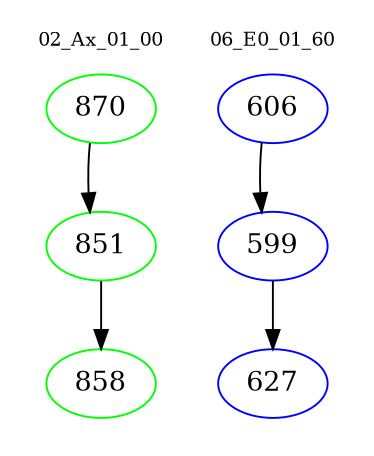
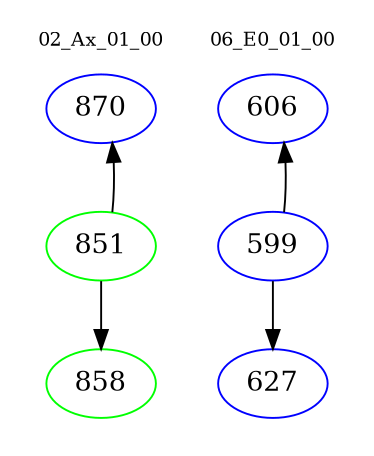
(273, 41) -> (273, 41)
(101, 109) -> (101, 109)
(88, 168) -> (114, 187)
(260, 168) -> (286, 187)
